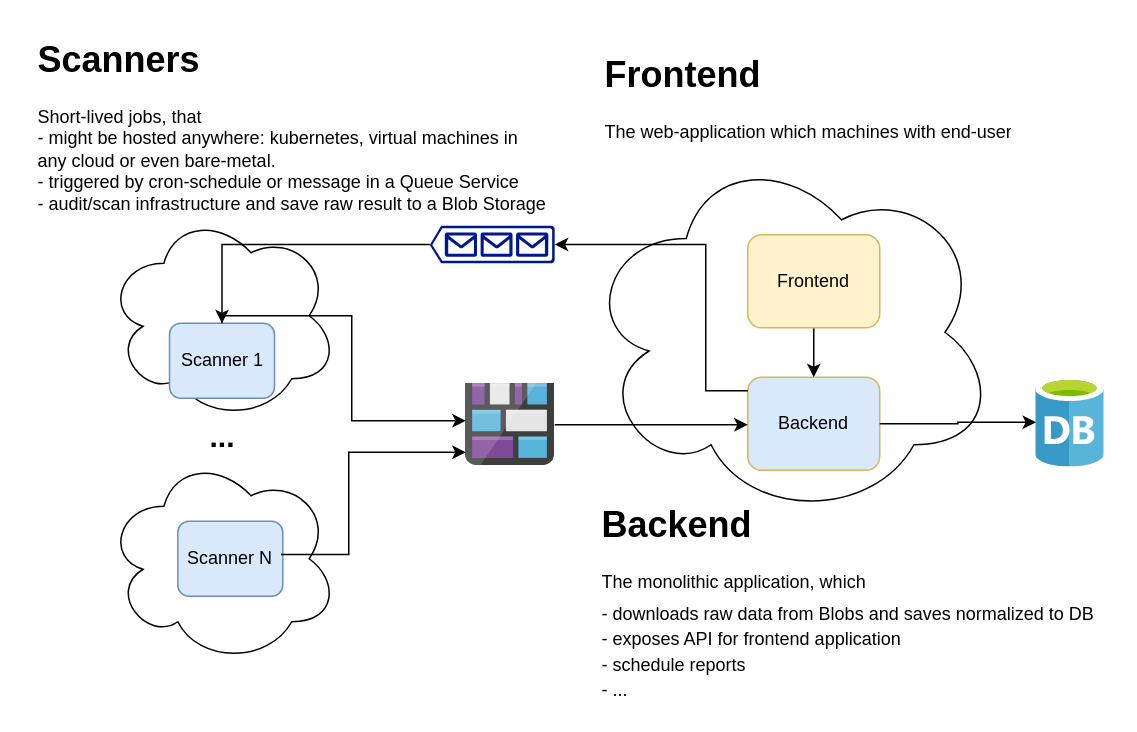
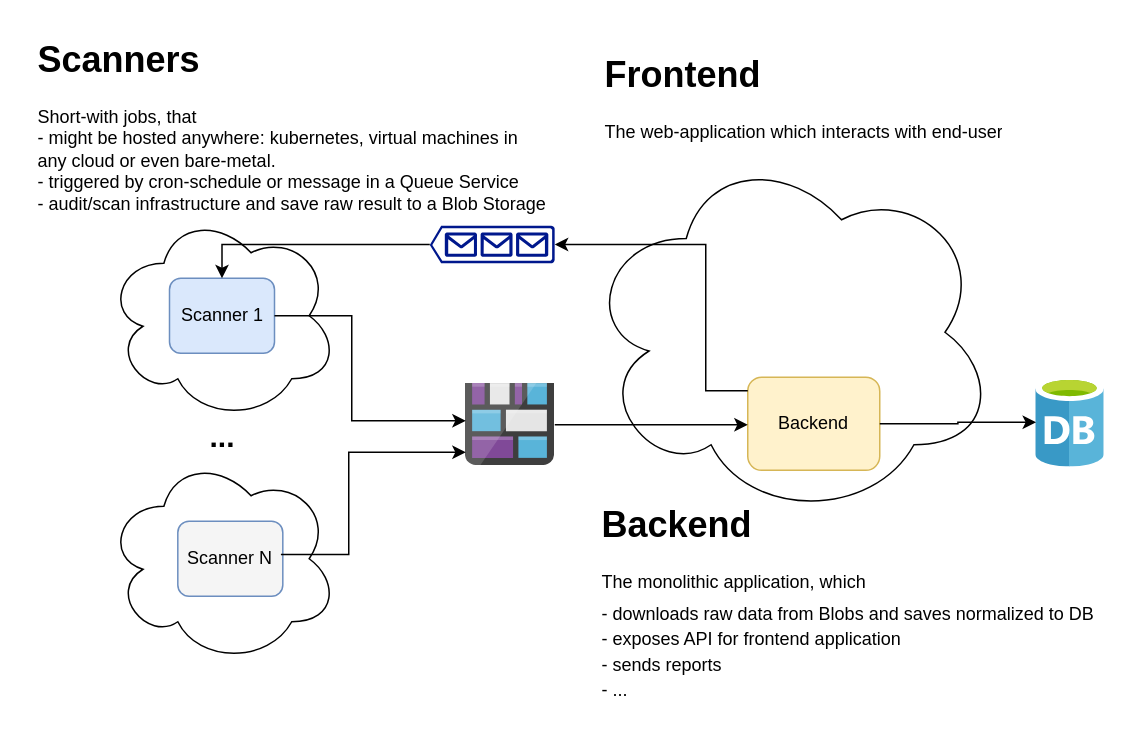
(821, 52) -> (824, 63)
(295, 102) -> (295, 102)
(814, 281) -> none
(814, 358) -> none
(222, 361) -> (222, 316)
(814, 424) -> (814, 424)
(851, 556) -> (851, 556)
(230, 559) -> (230, 559)
